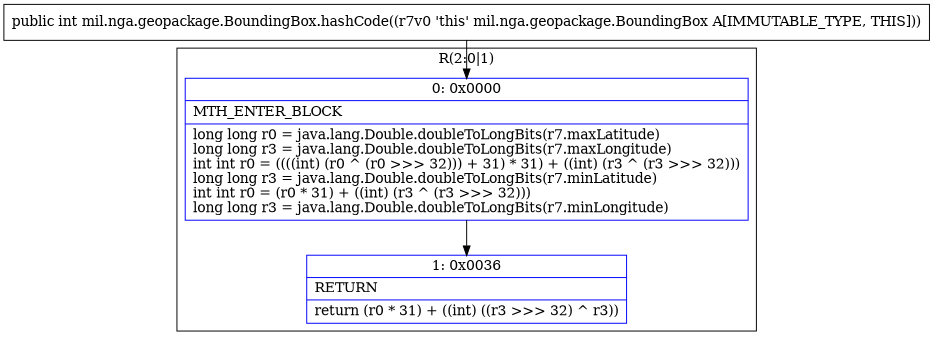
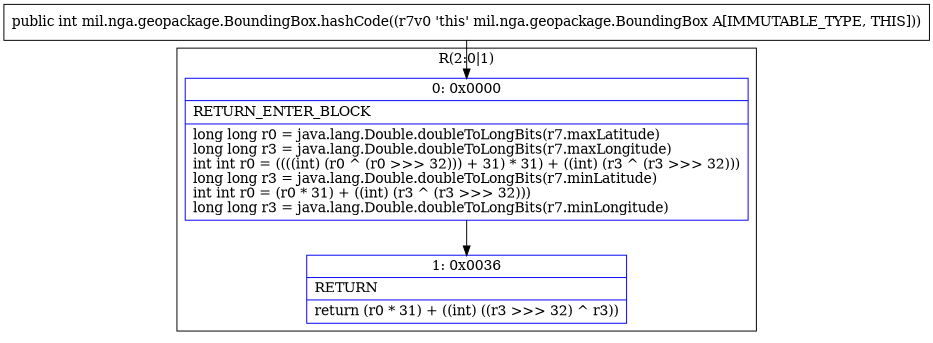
(268, 112) -> (282, 112)
